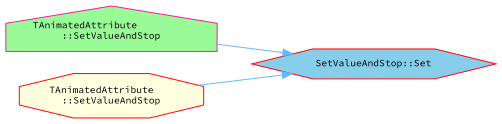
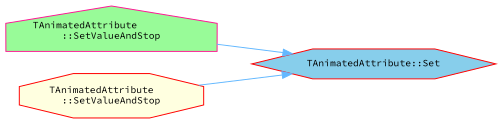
(374, 64) -> (374, 64)
